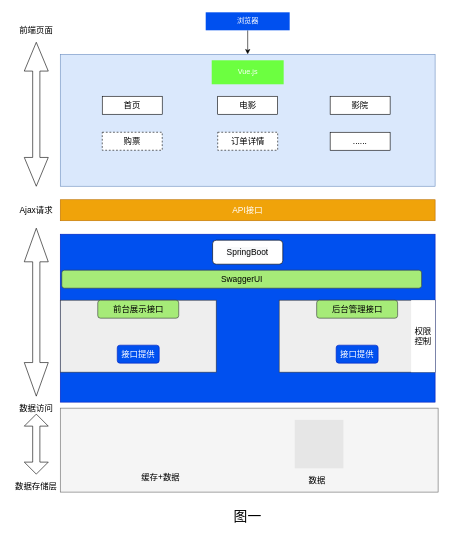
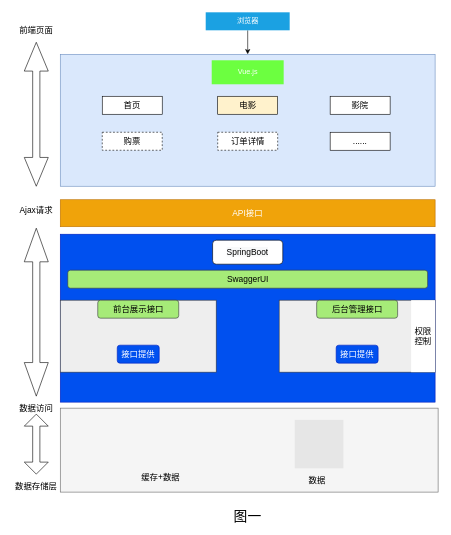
(248, 21) -> (248, 21)
(248, 105) -> (248, 105)
(248, 210) -> (248, 213)
(242, 279) -> (248, 279)
